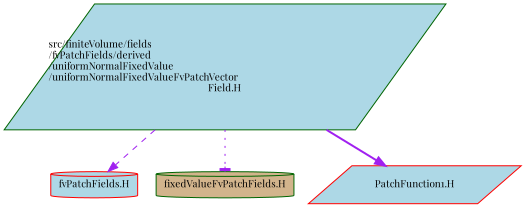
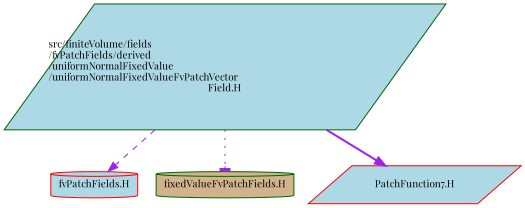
(415, 185) -> (415, 185)
